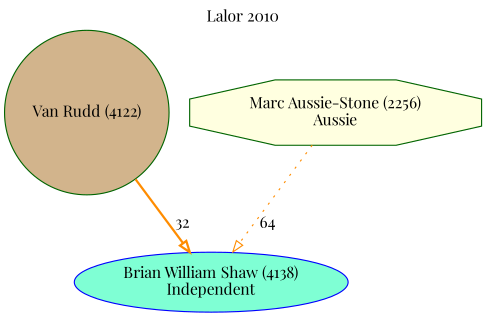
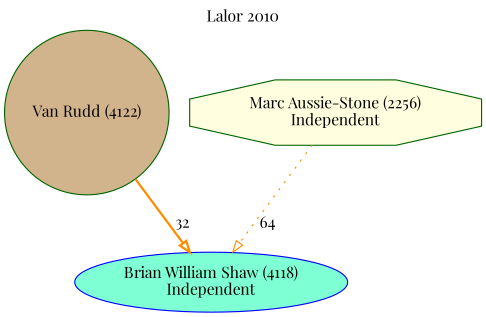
(336, 113) -> (336, 113)
(211, 282) -> (211, 282)
